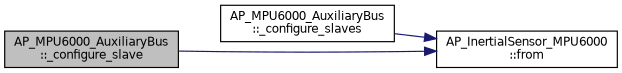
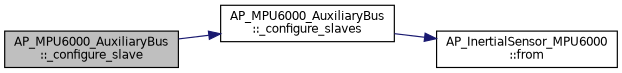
(302, 52) -> (194, 37)
